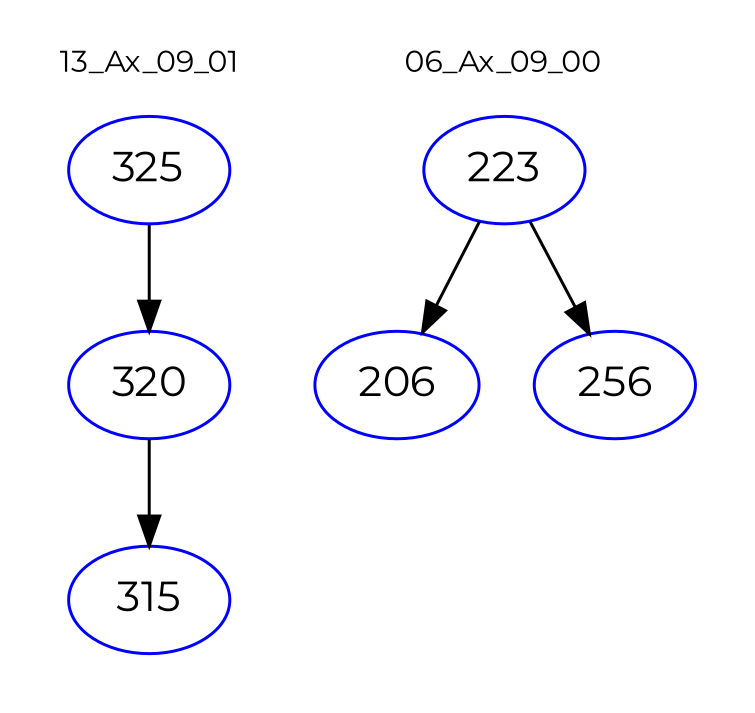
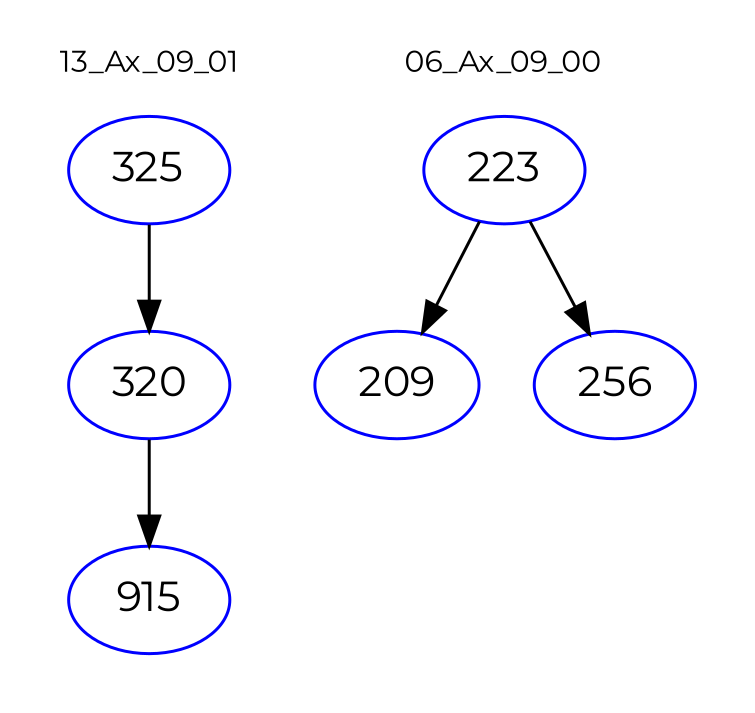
(397, 385) -> (397, 385)
(149, 600) -> (149, 600)
